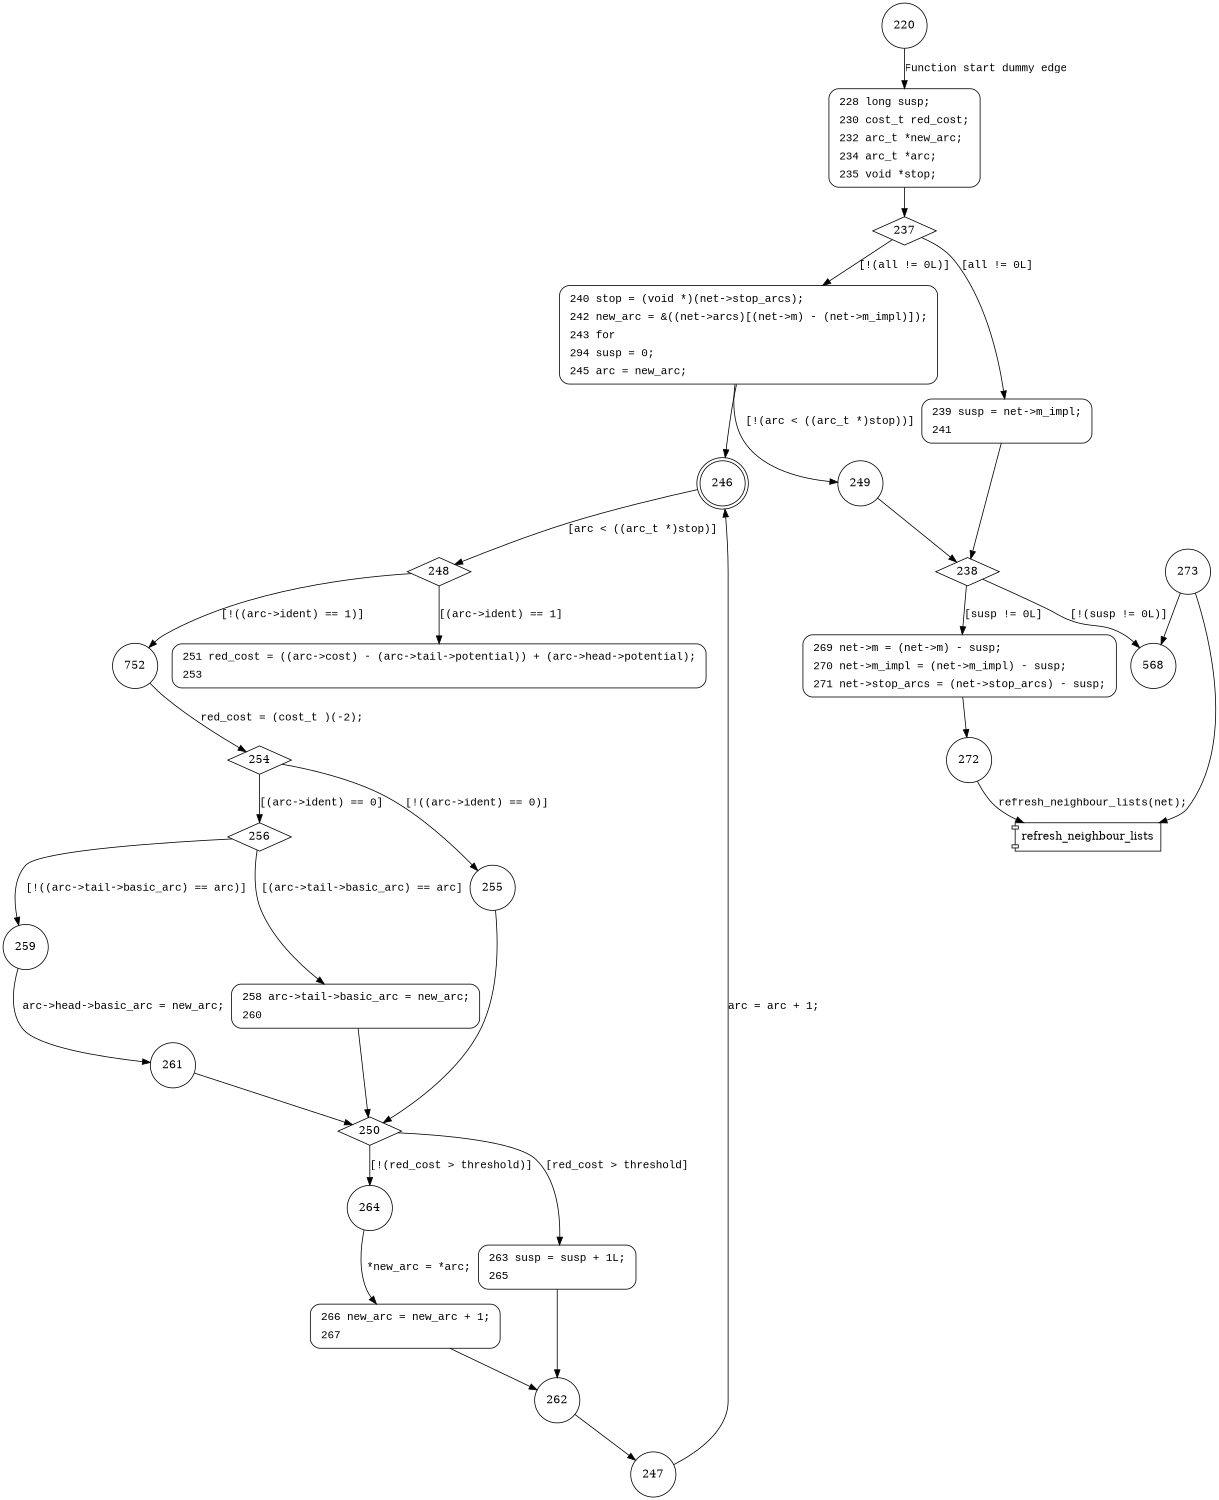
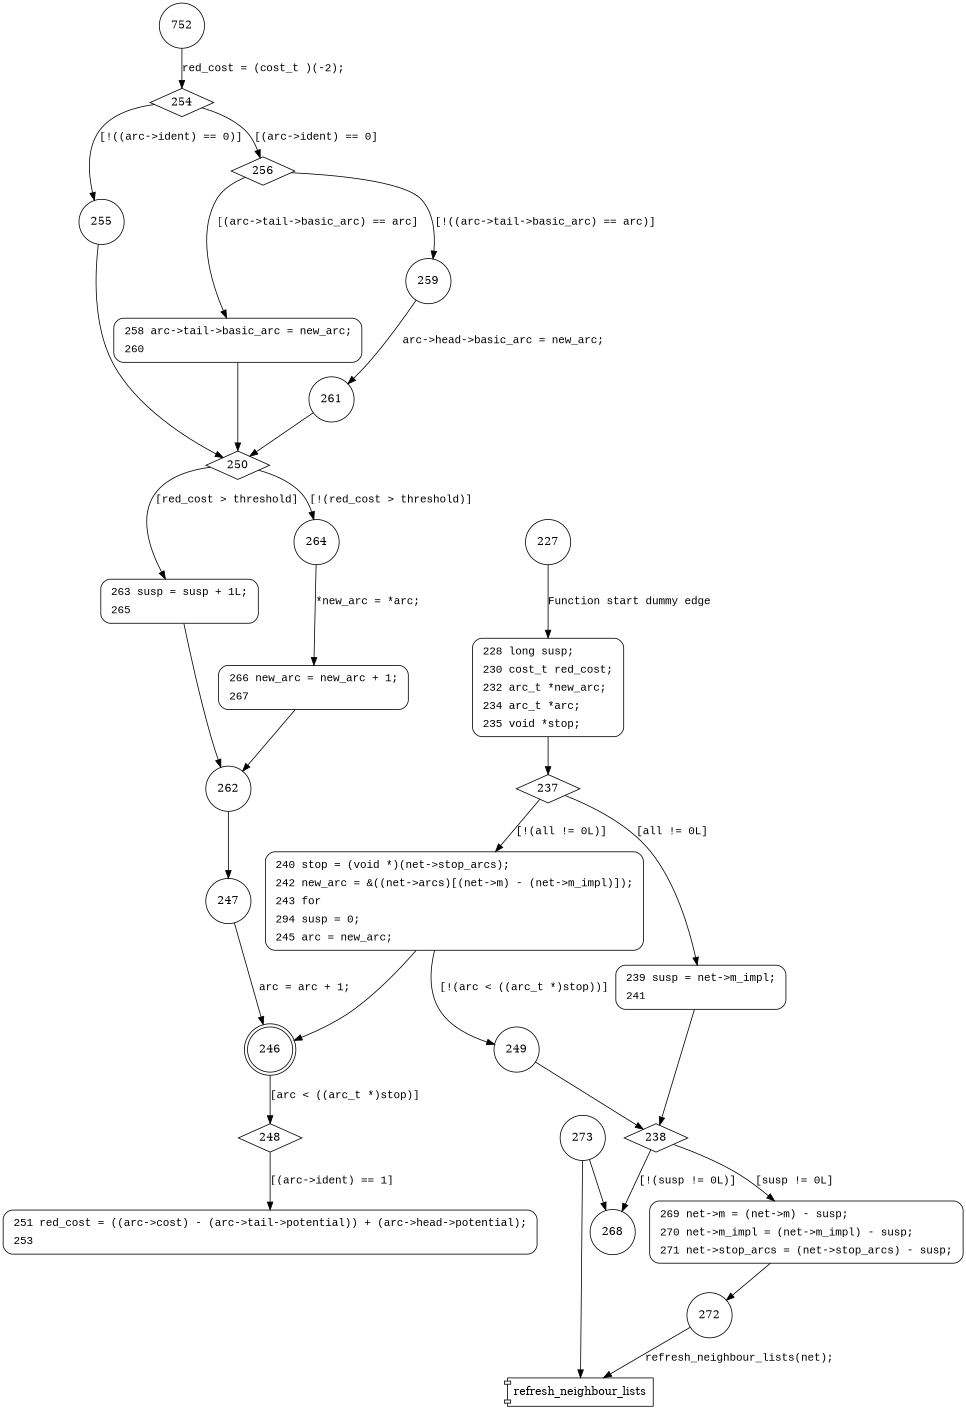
(905, 26) -> (548, 542)
(279, 593) -> none
(1153, 666) -> (613, 1232)
